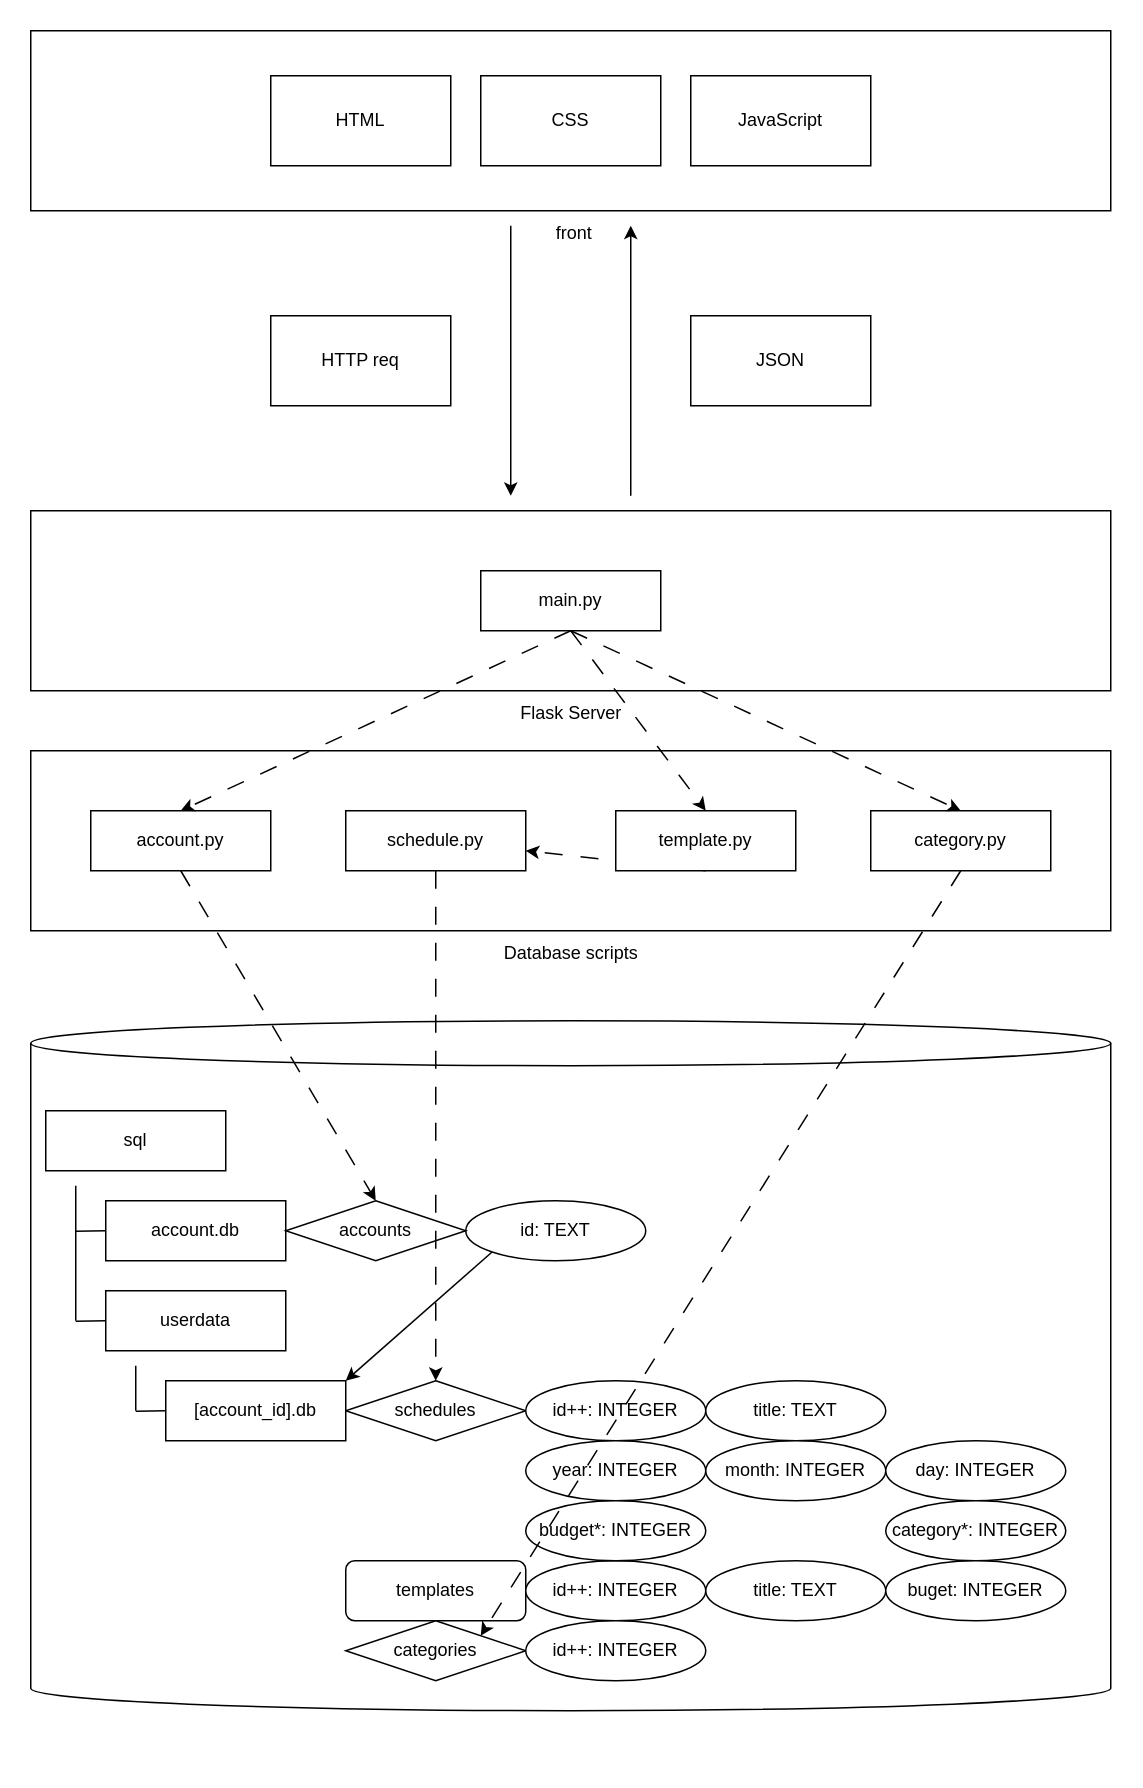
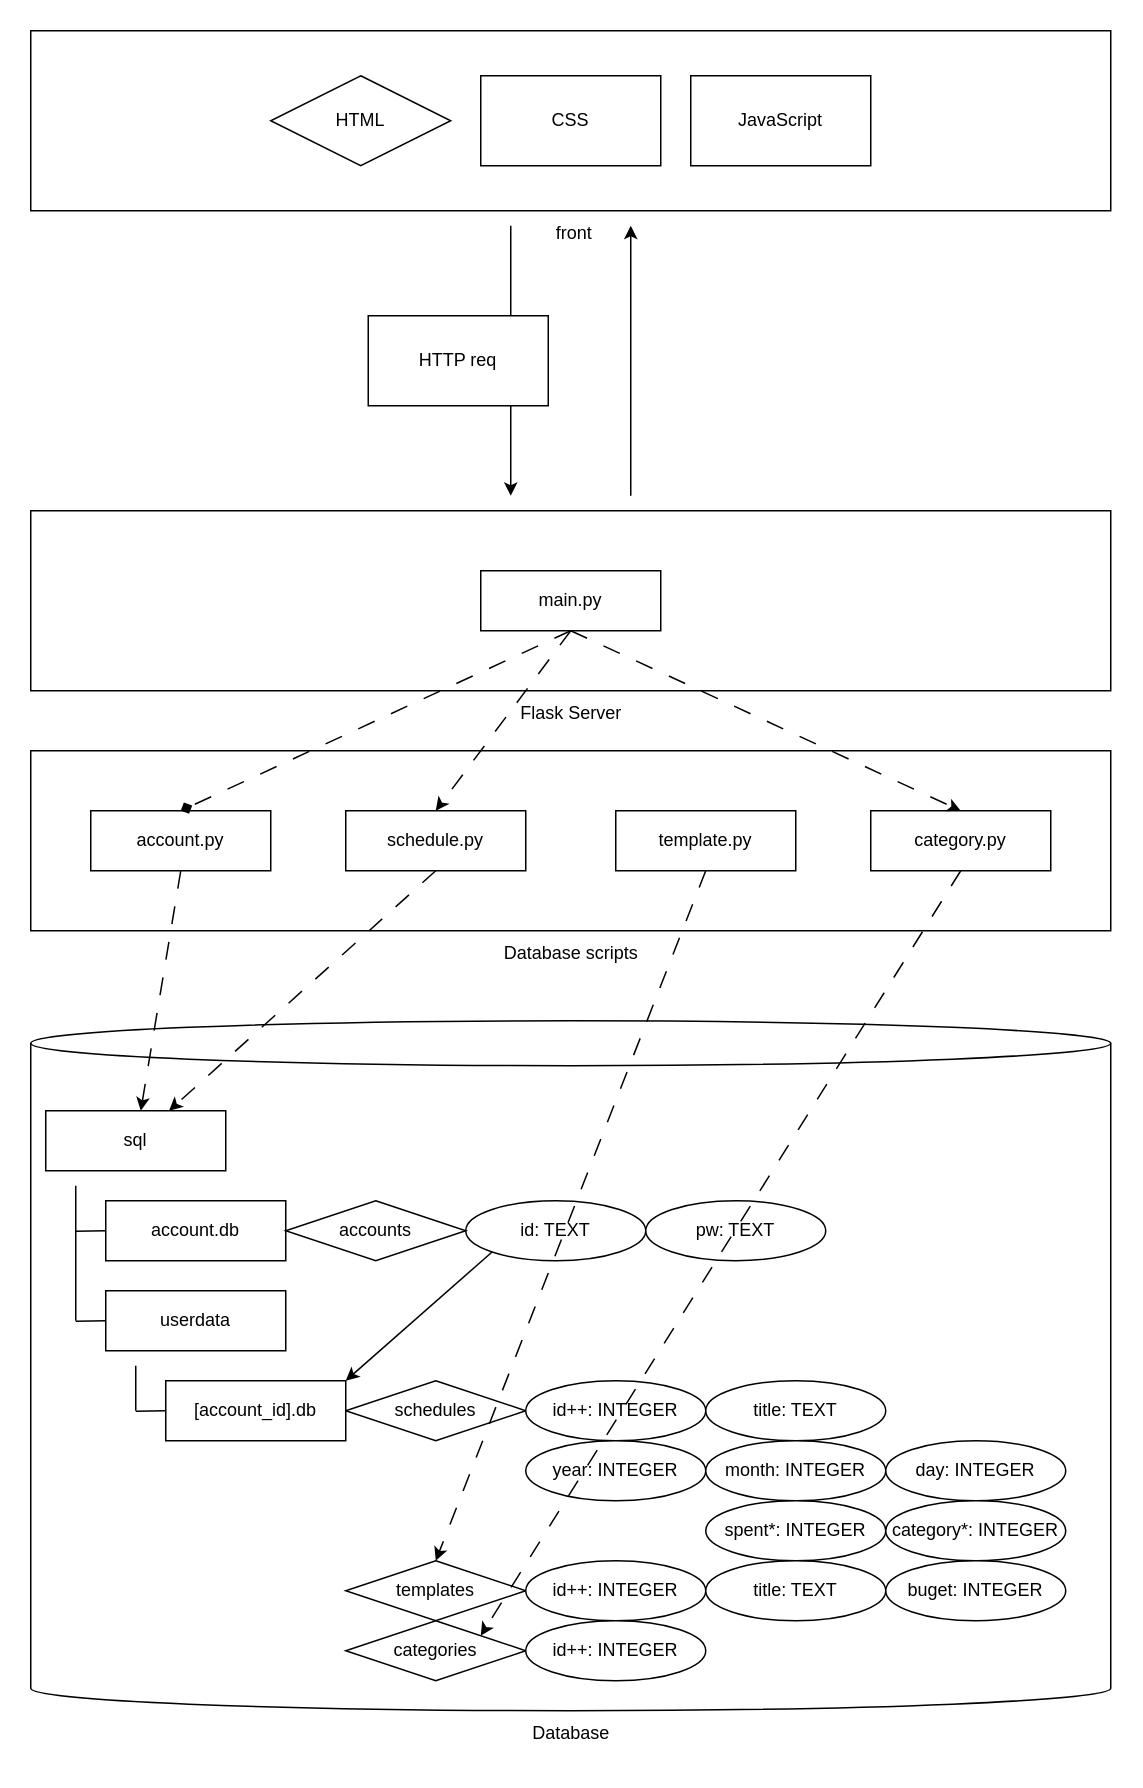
(361, 121) -> (361, 121)
(361, 361) -> (458, 361)
(781, 361) -> none
none -> (523, 695)
(662, 753) -> none
(191, 806) -> (192, 805)
(550, 853) -> (676, 946)
(436, 915) -> (187, 1095)
(267, 1017) -> (162, 986)
none -> (736, 1231)
(616, 1531) -> none
none -> (796, 1531)
(436, 1591) -> (436, 1591)
none -> (571, 1733)
